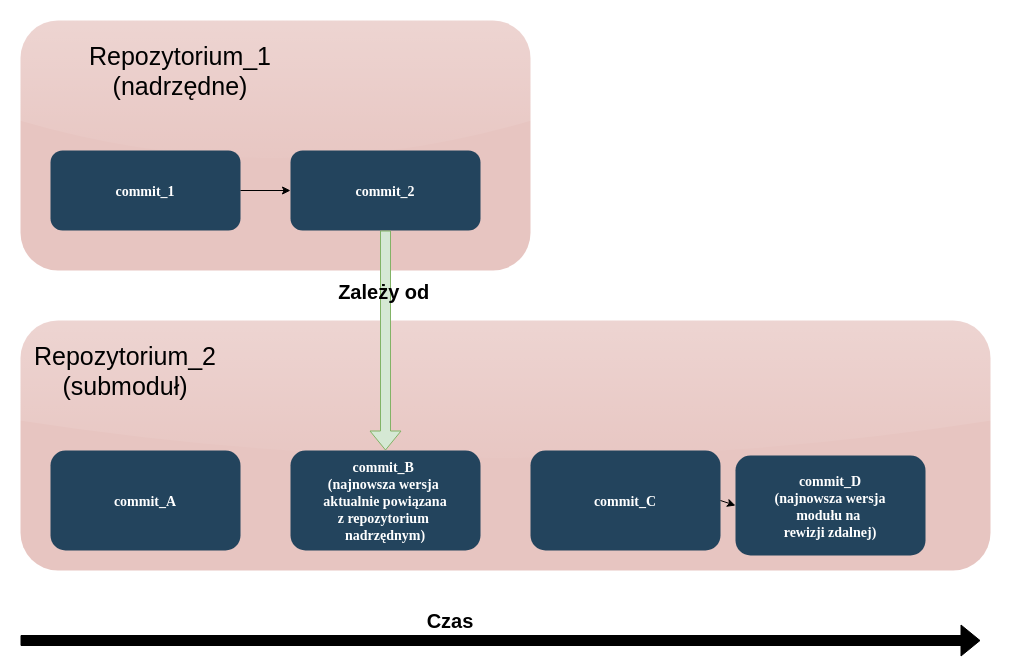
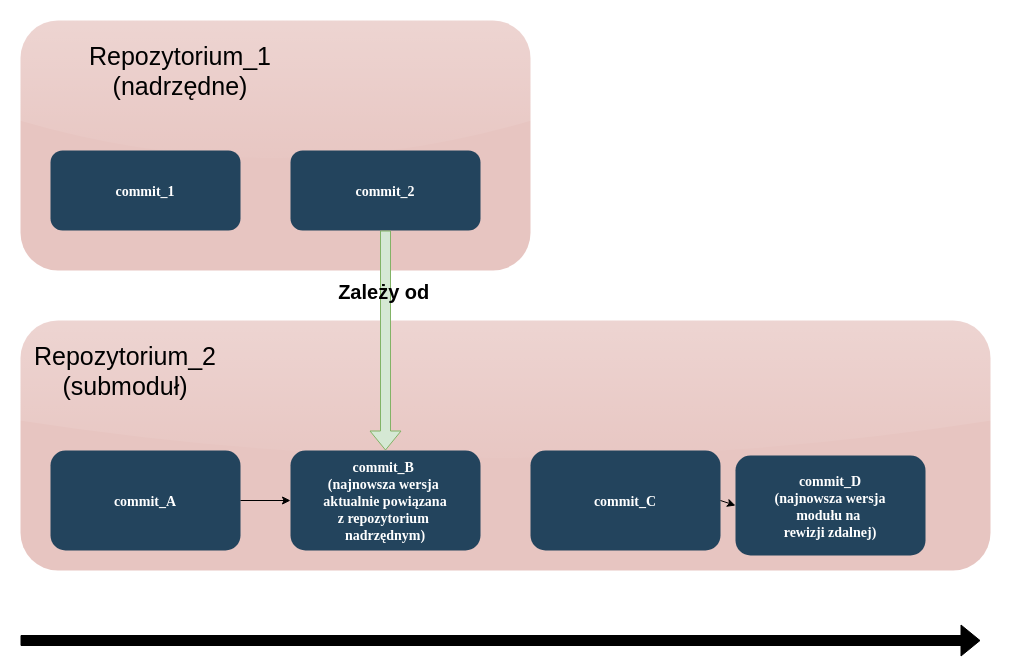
(262, 191) -> none
none -> (262, 501)
(451, 621) -> none
